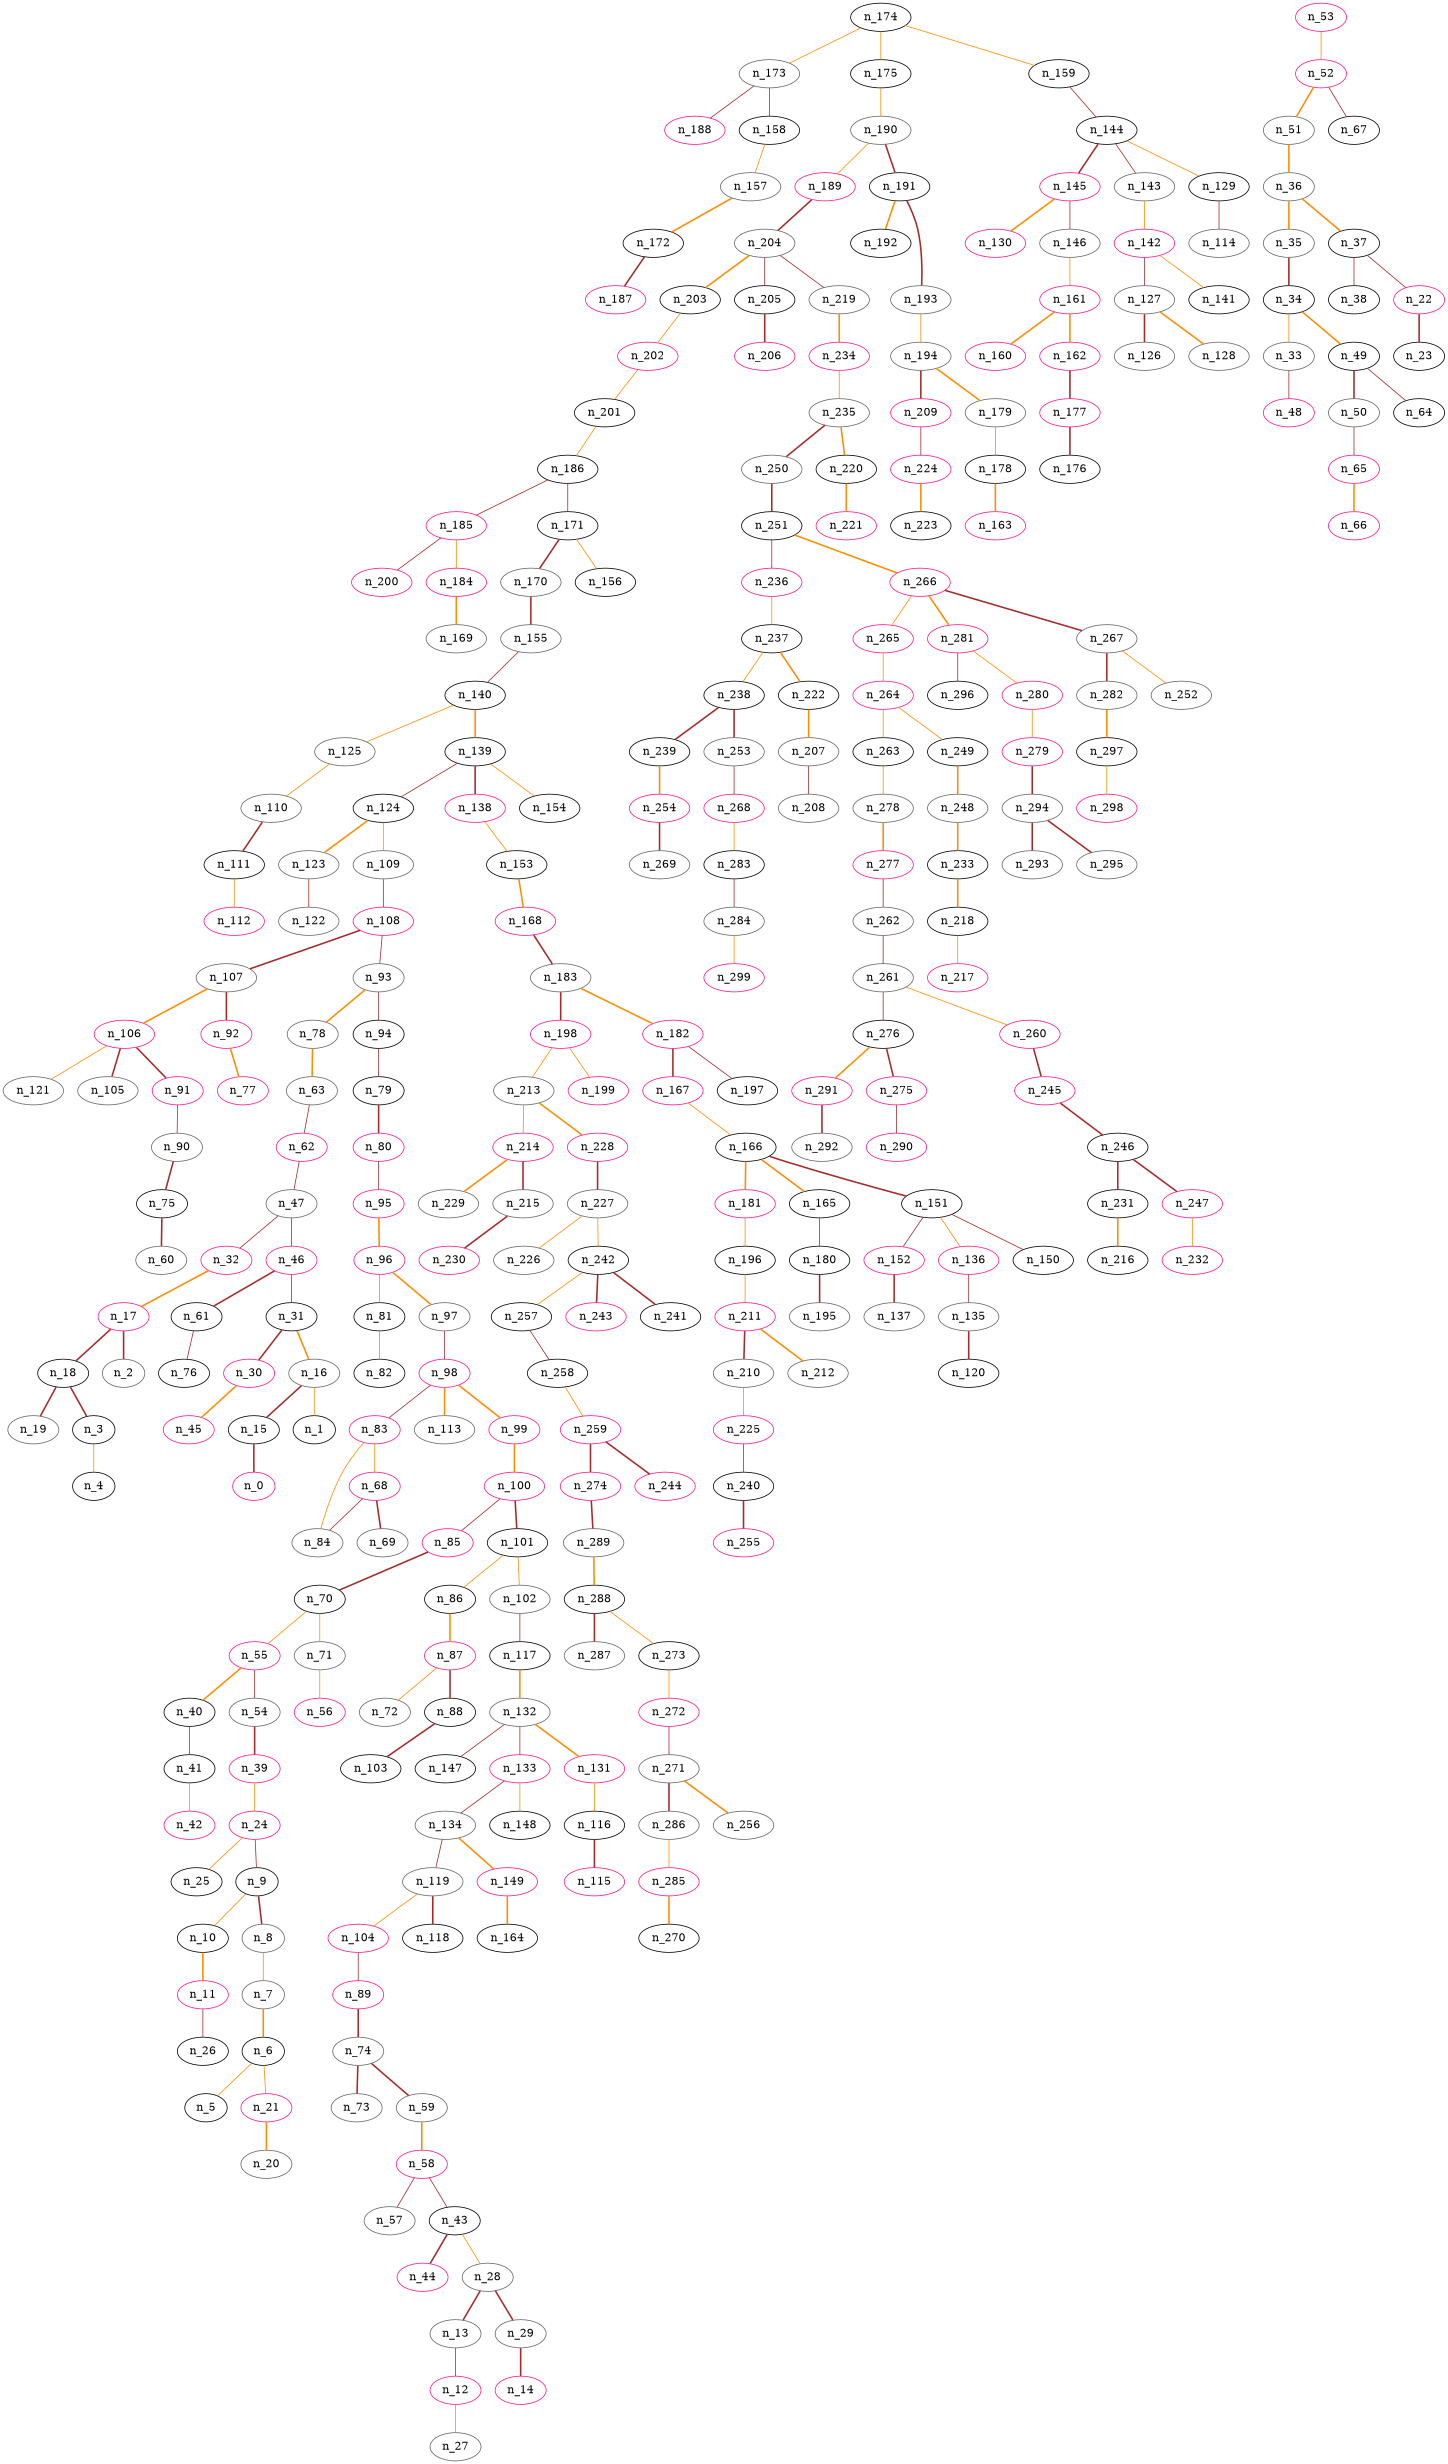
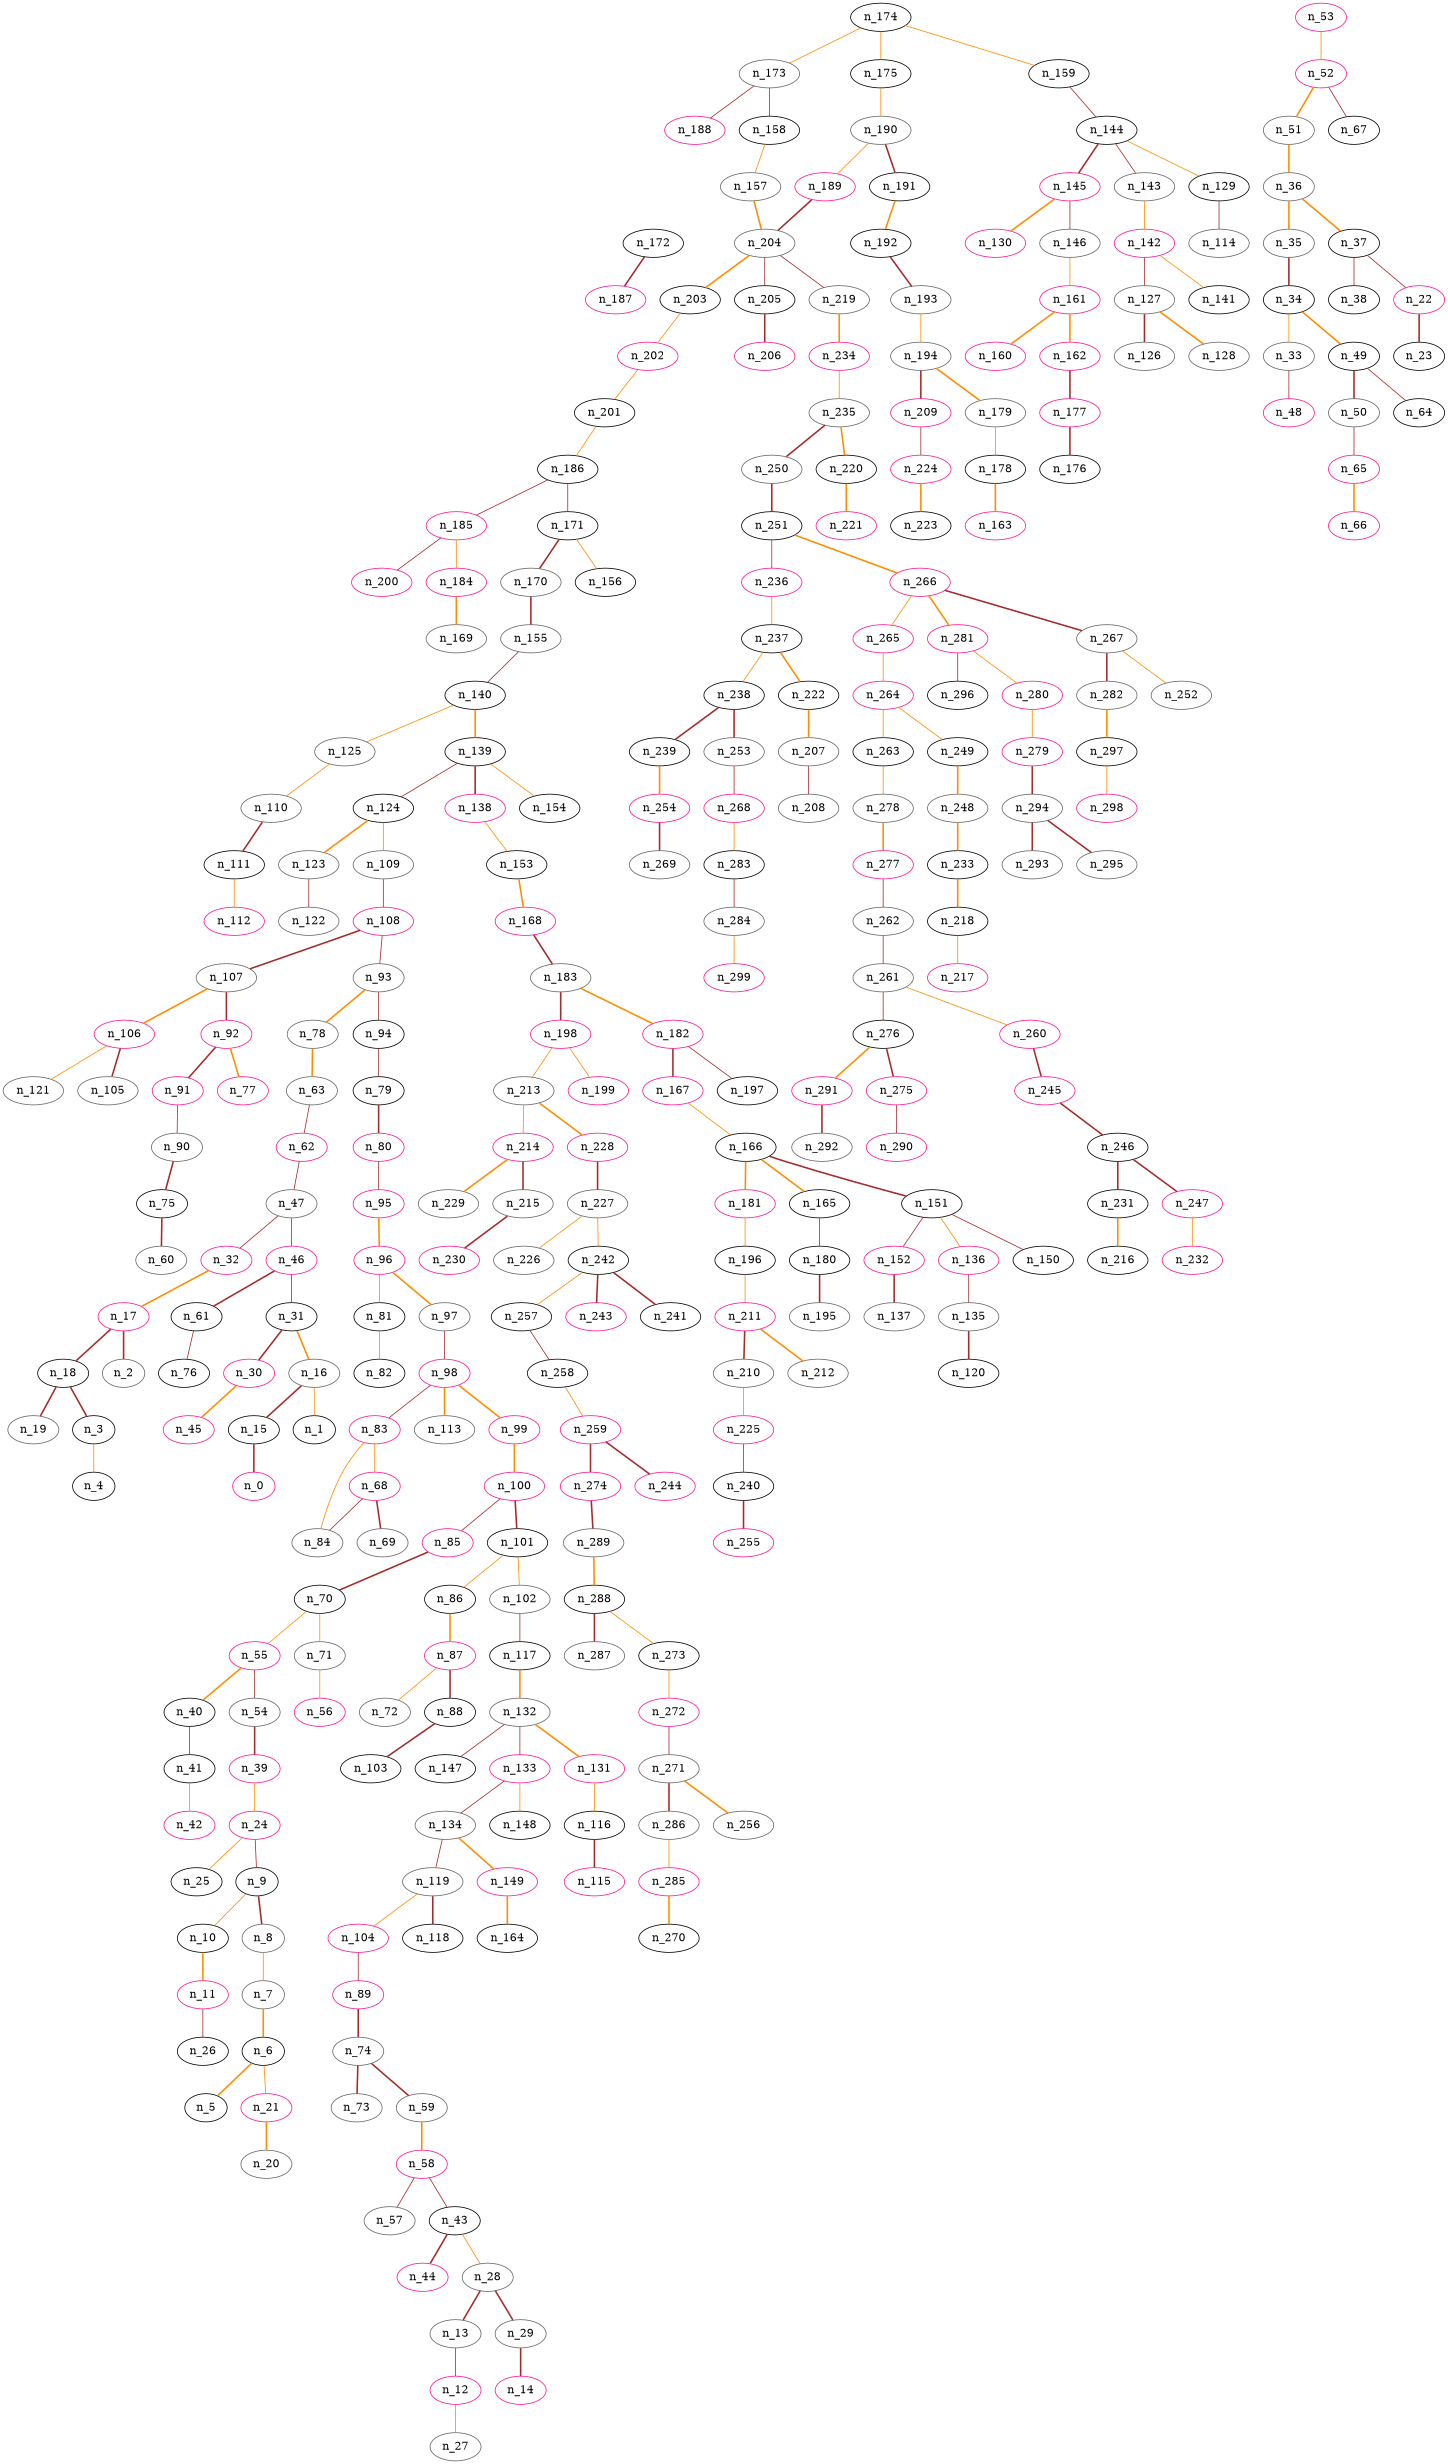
(702, 215) -> (758, 215)
(920, 242) -> (901, 272)
(151, 1063) -> (202, 1063)
(235, 2080) -> (235, 2080)
